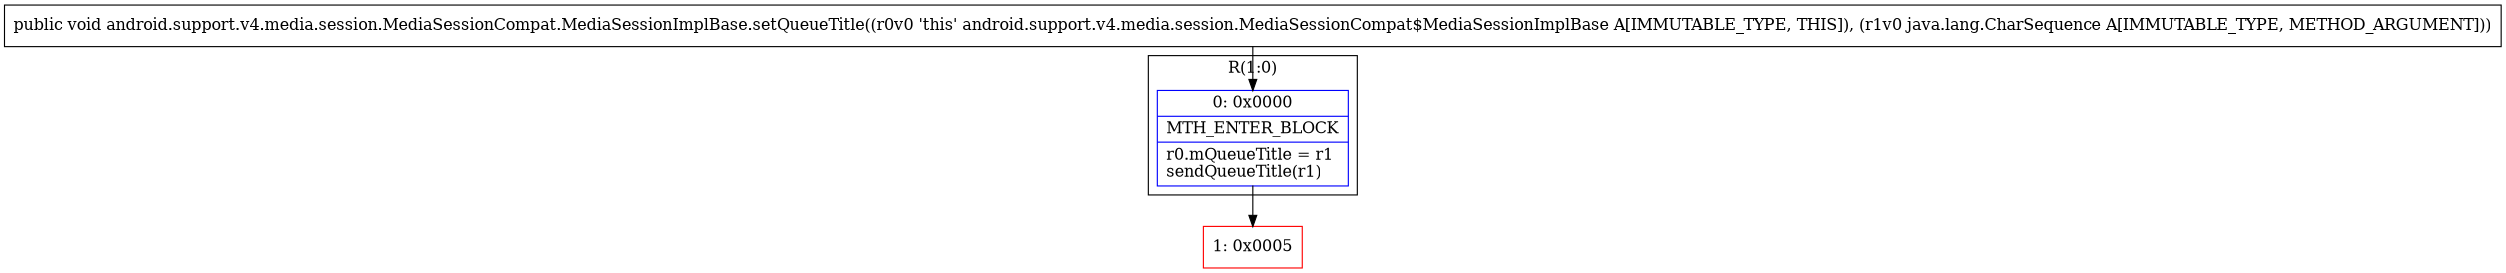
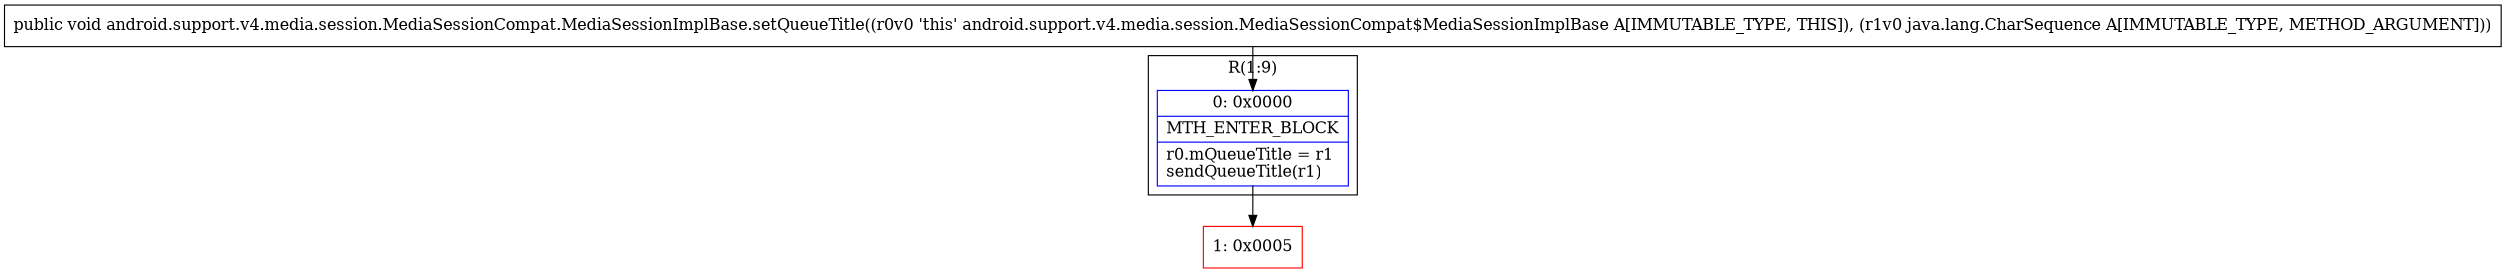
(1253, 69) -> (1253, 69)
